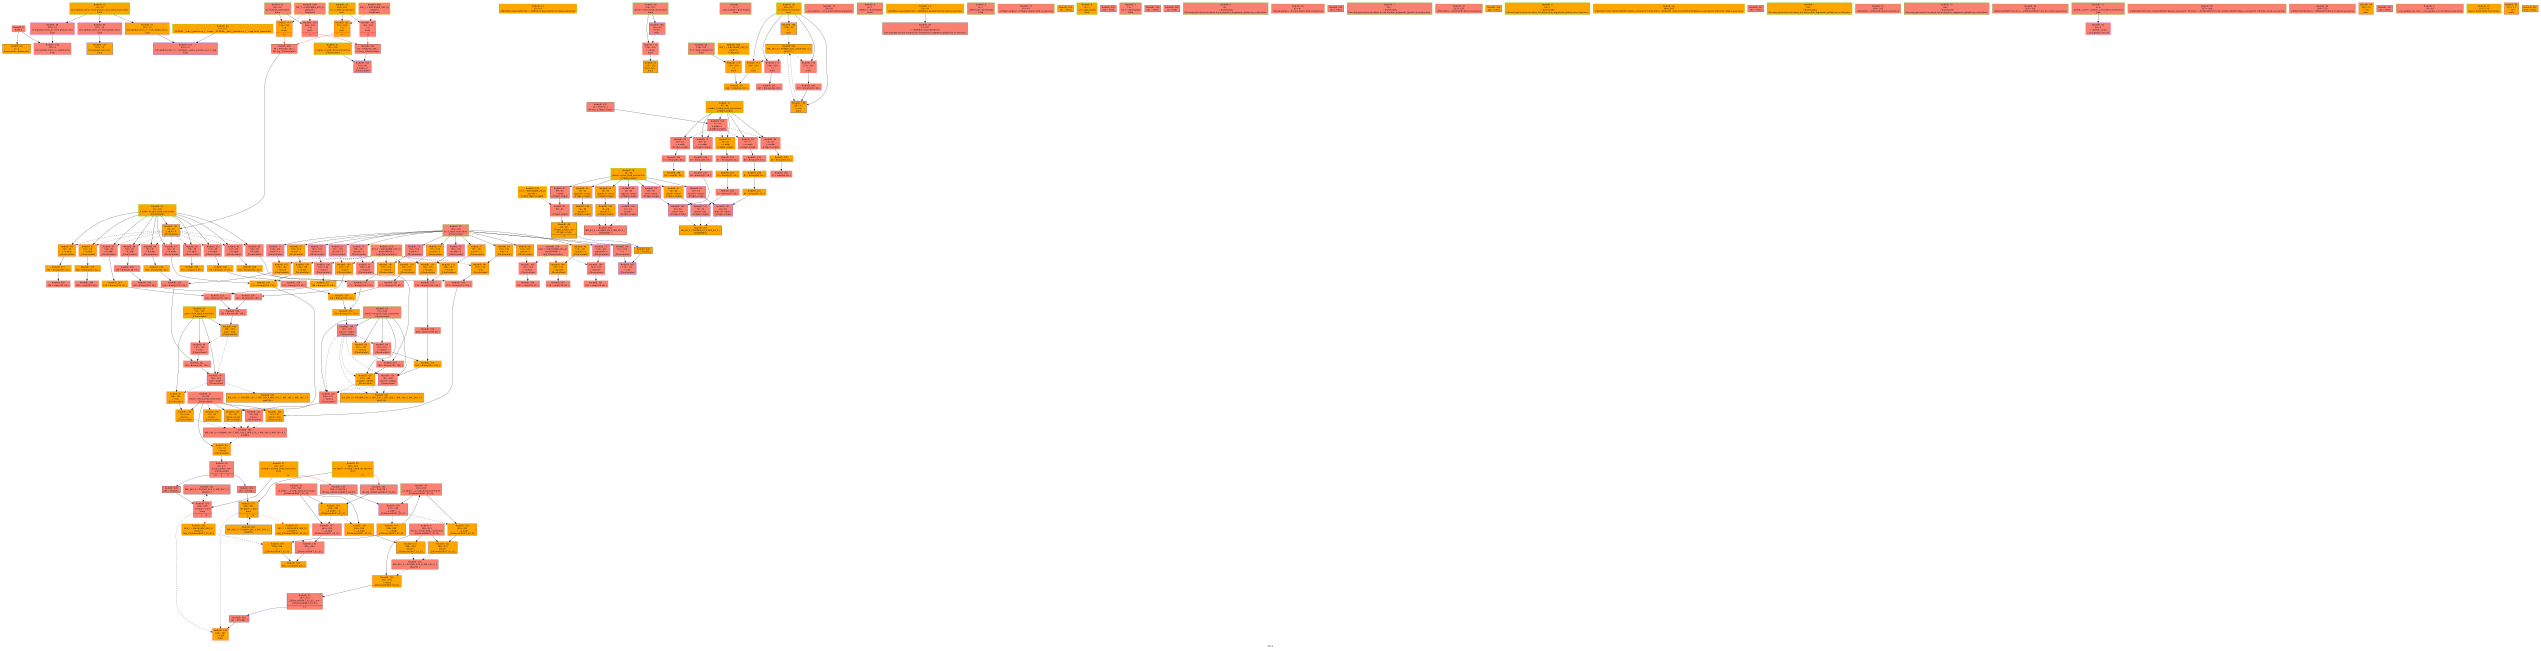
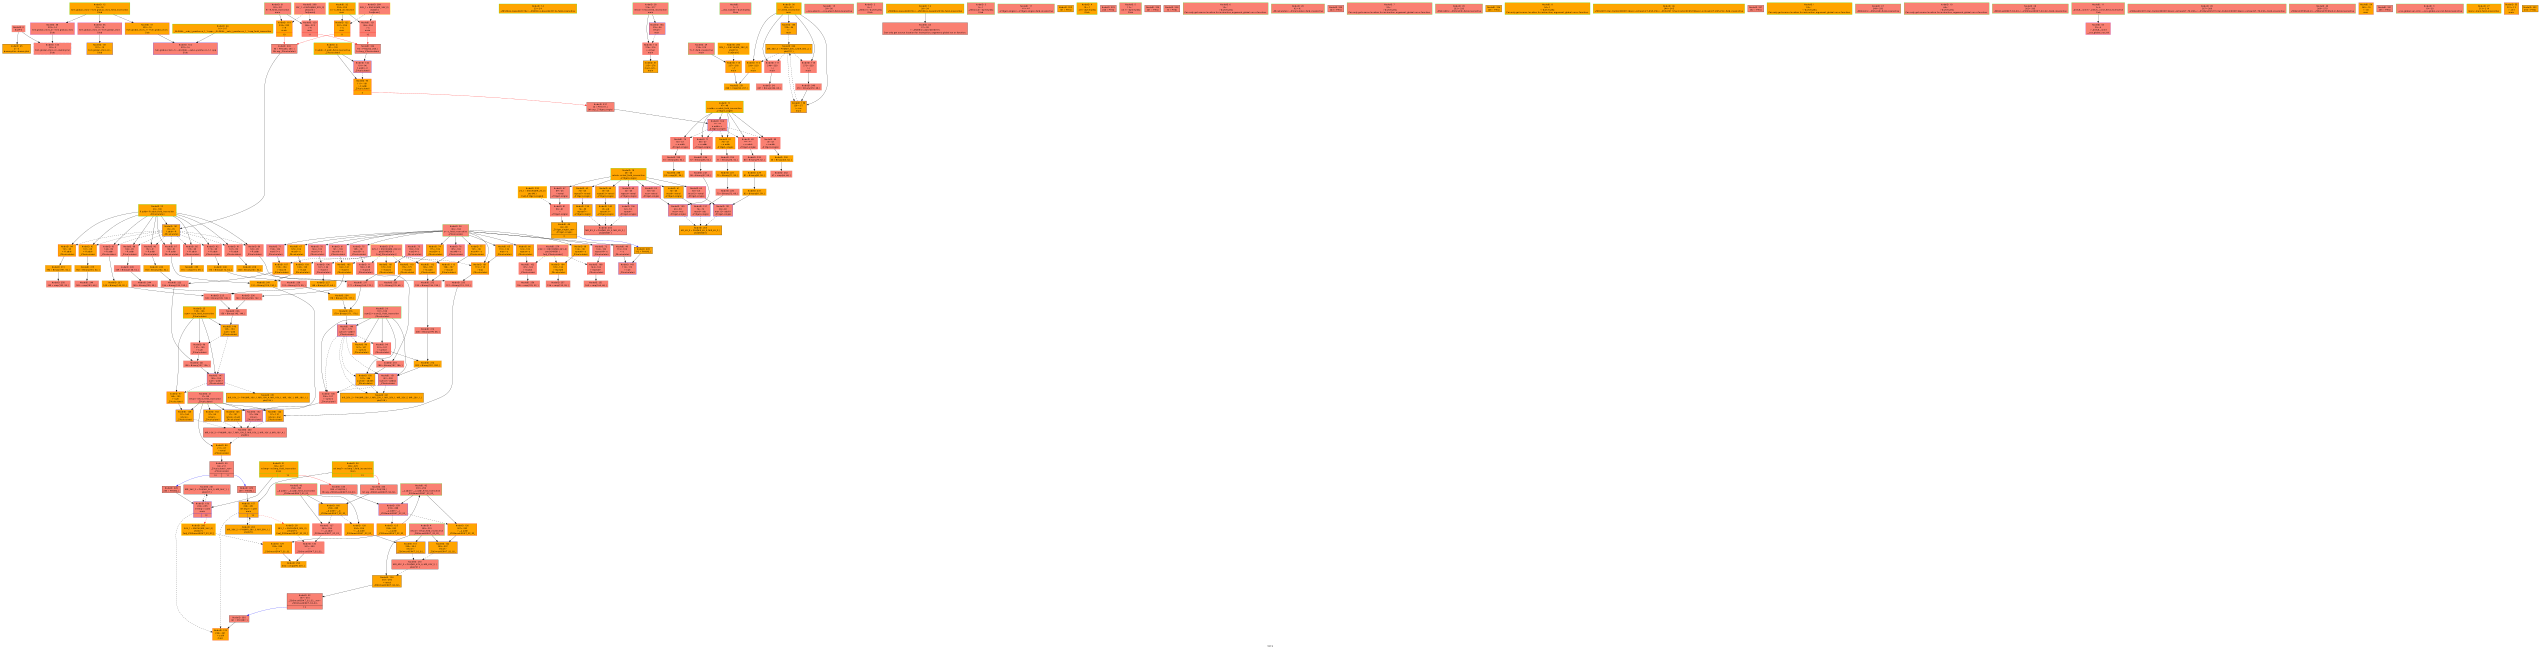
none -> (362, 87)
(674, 192) -> (674, 192)
(434, 240) -> (486, 243)
(367, 290) -> none
(254, 416) -> (254, 416)
(387, 581) -> (387, 581)
